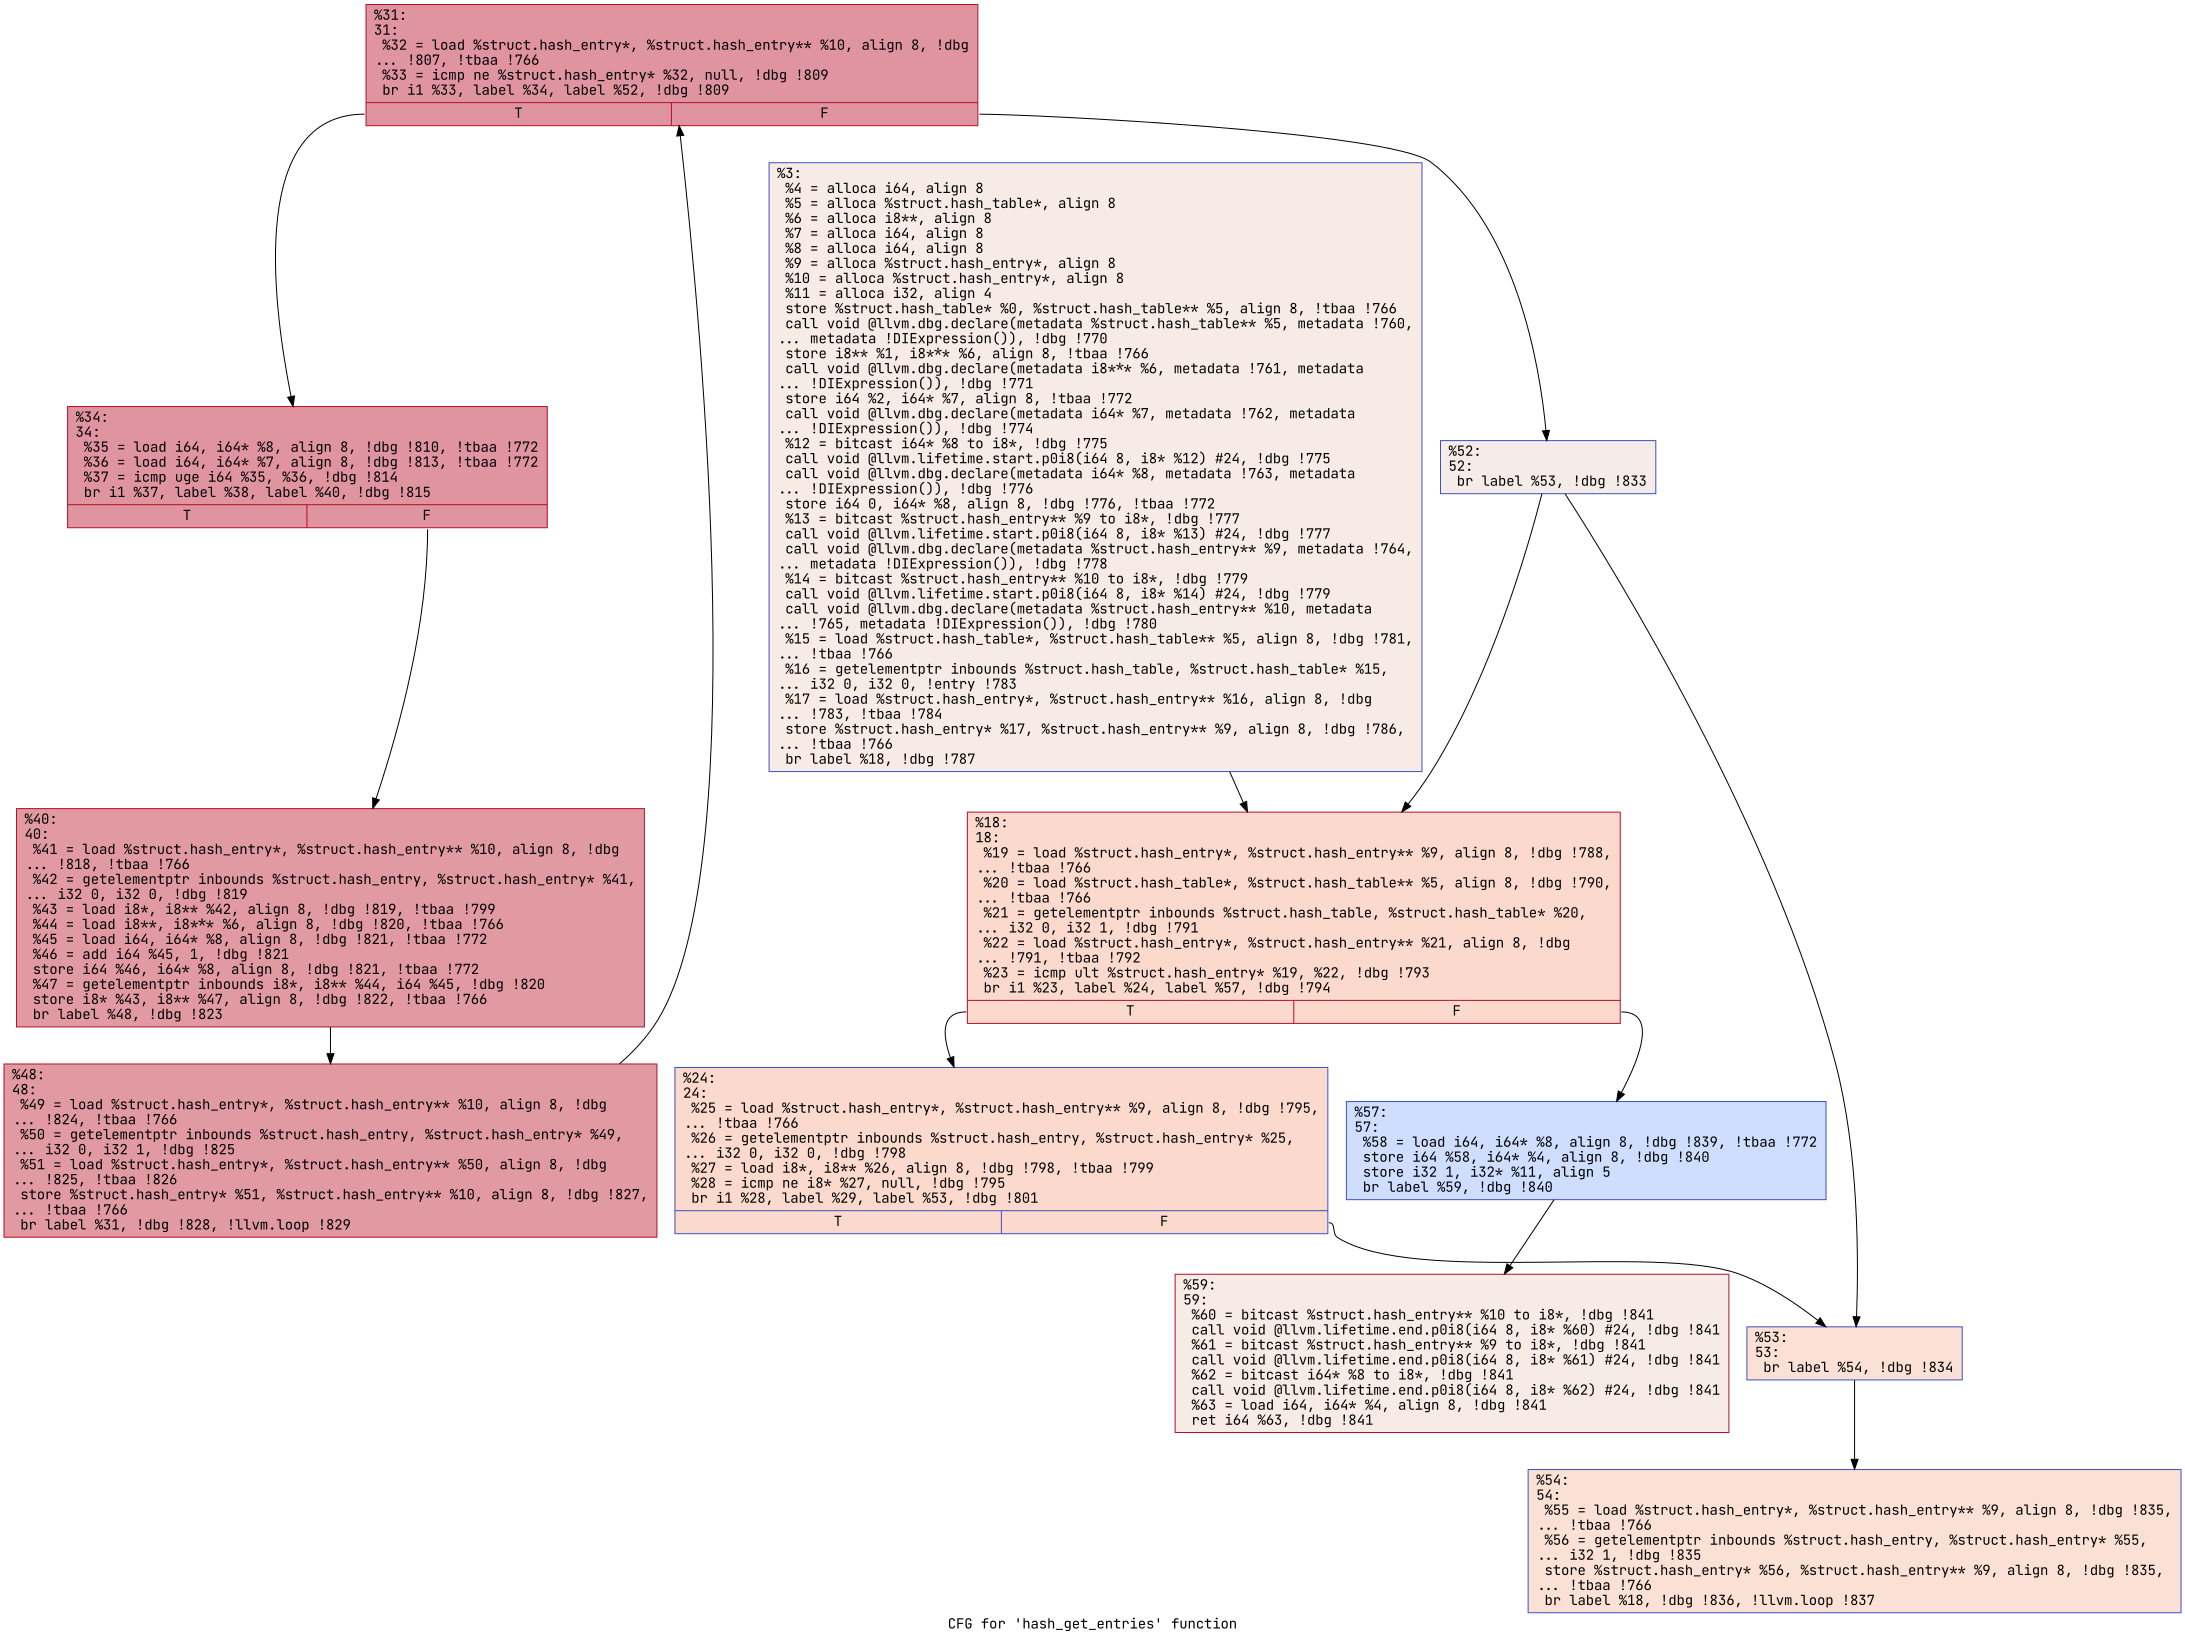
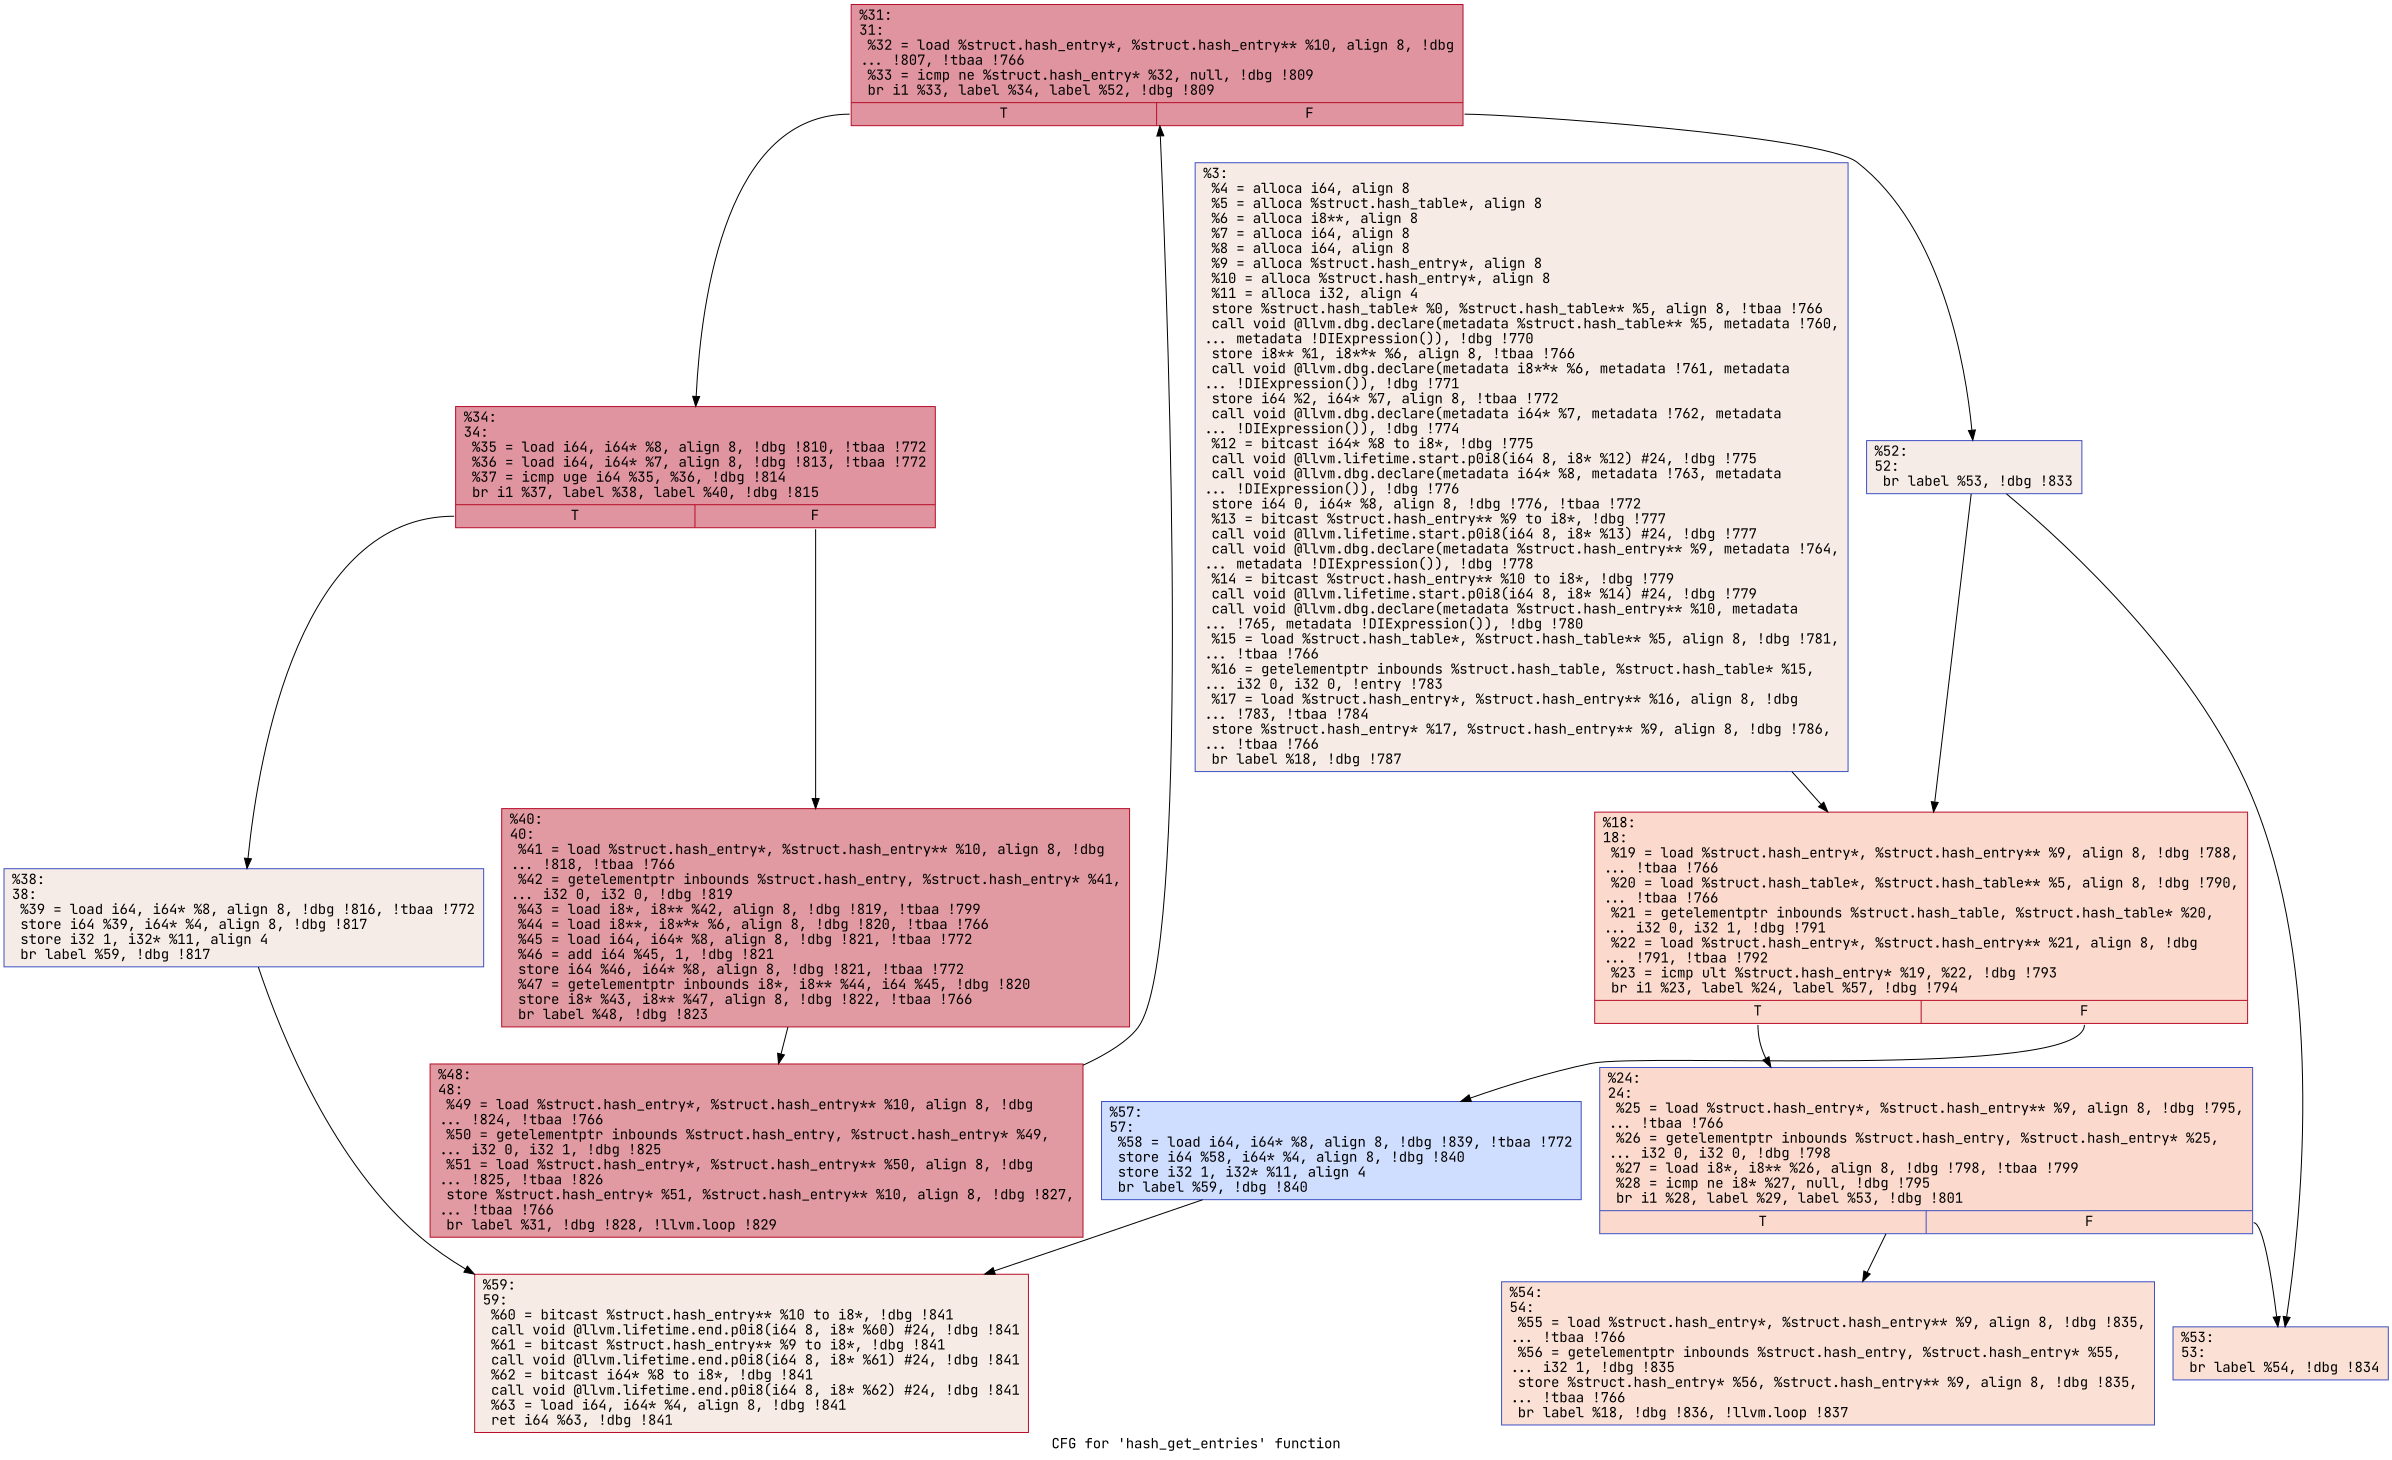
none -> (244, 918)
(1483, 1173) -> (1238, 1173)
(1855, 1420) -> (1877, 1253)
